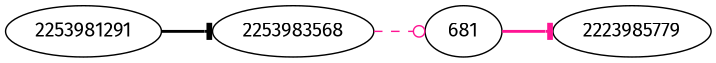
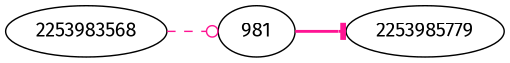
(83, 31) -> none
(464, 31) -> (257, 31)
(632, 31) -> (425, 31)
